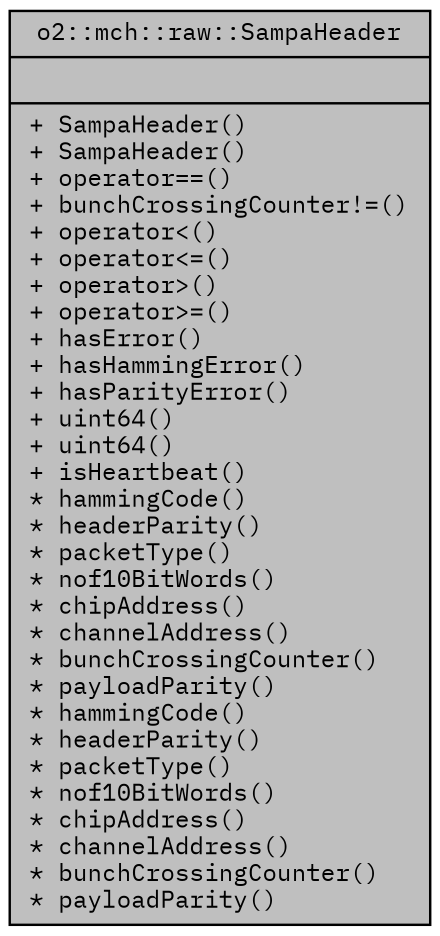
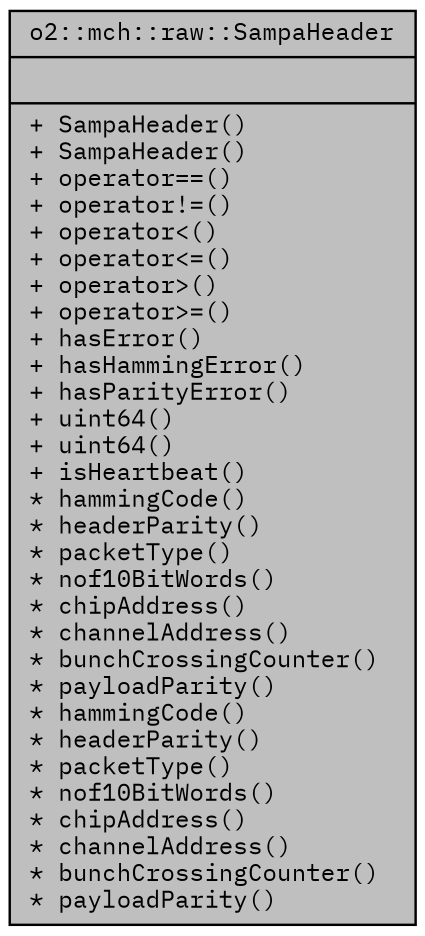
(220, 205) -> (132, 205)
